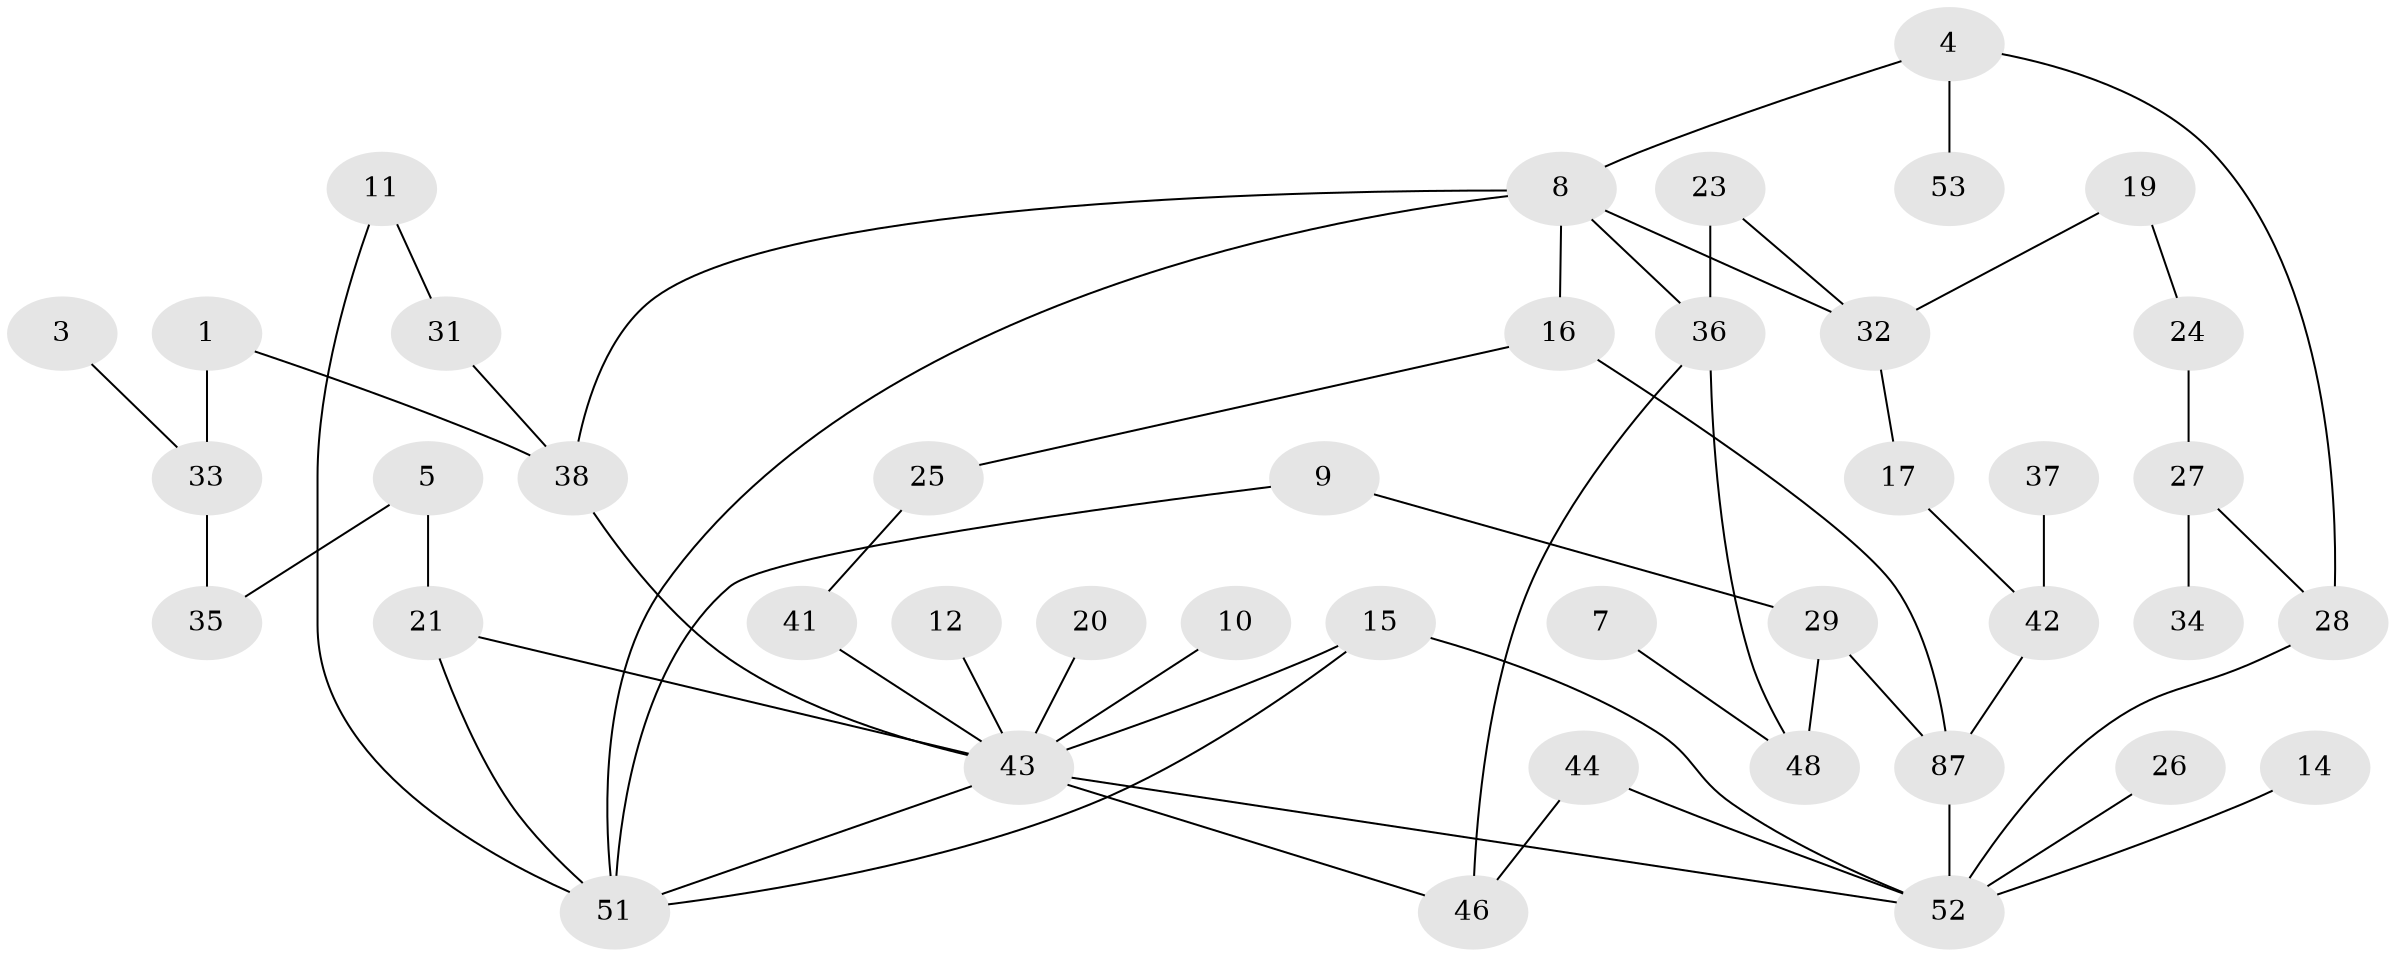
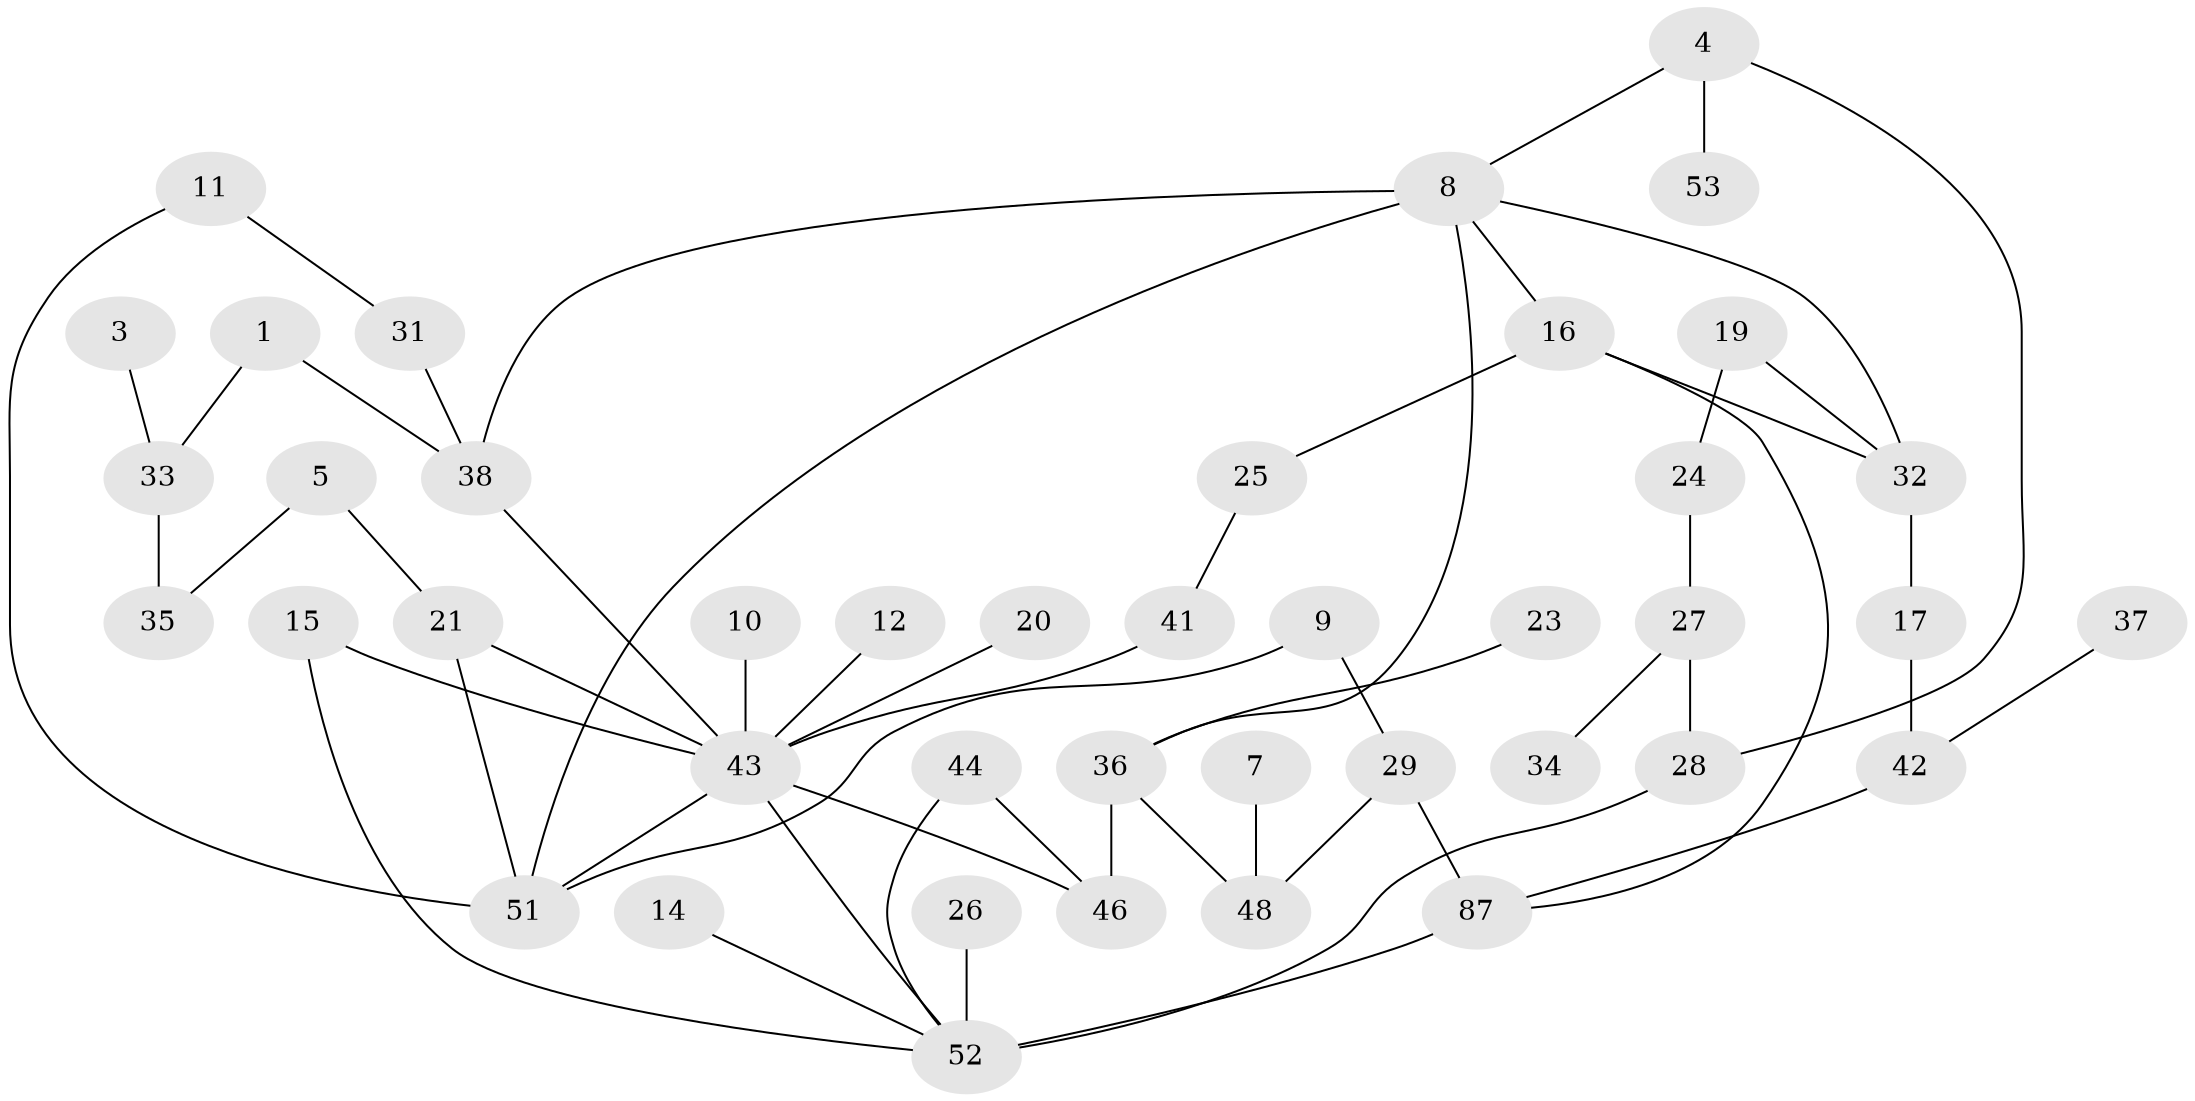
(1793, 262) -> (1749, 410)
(1026, 828) -> none
